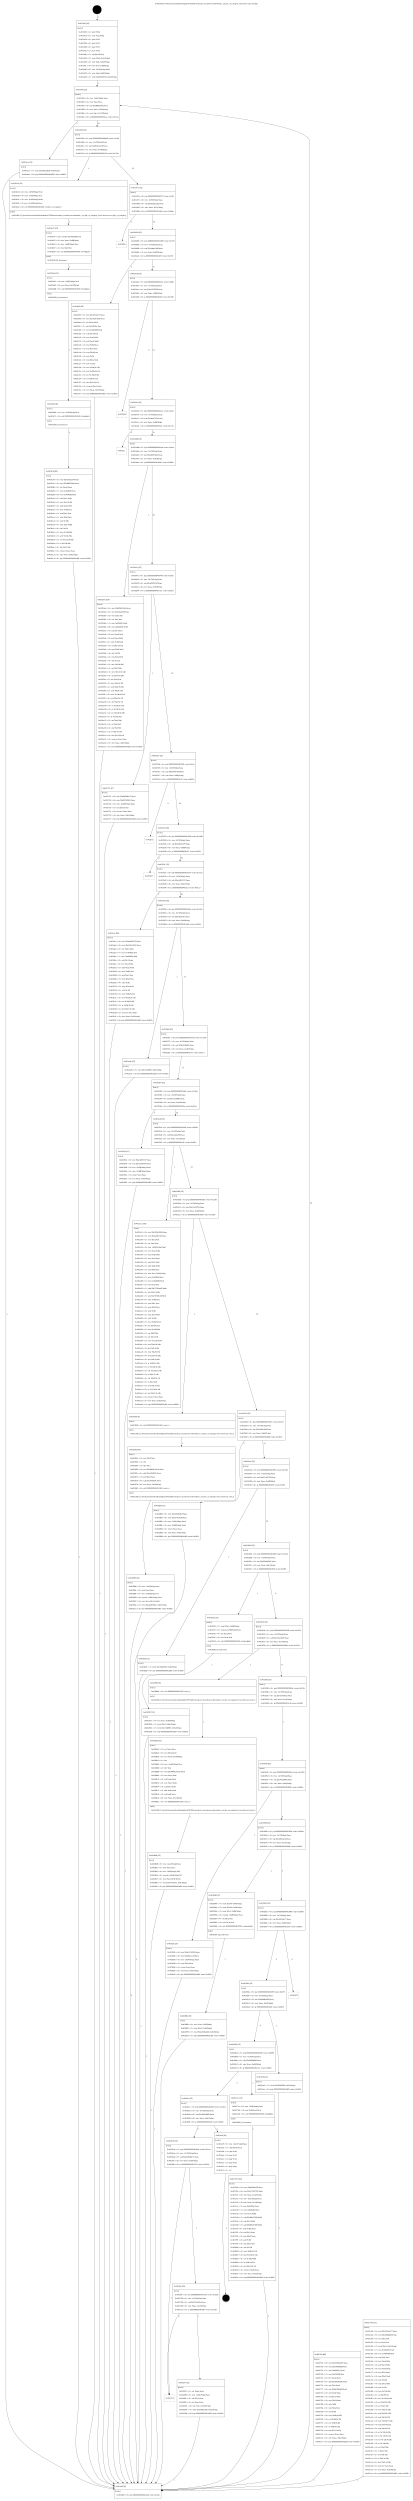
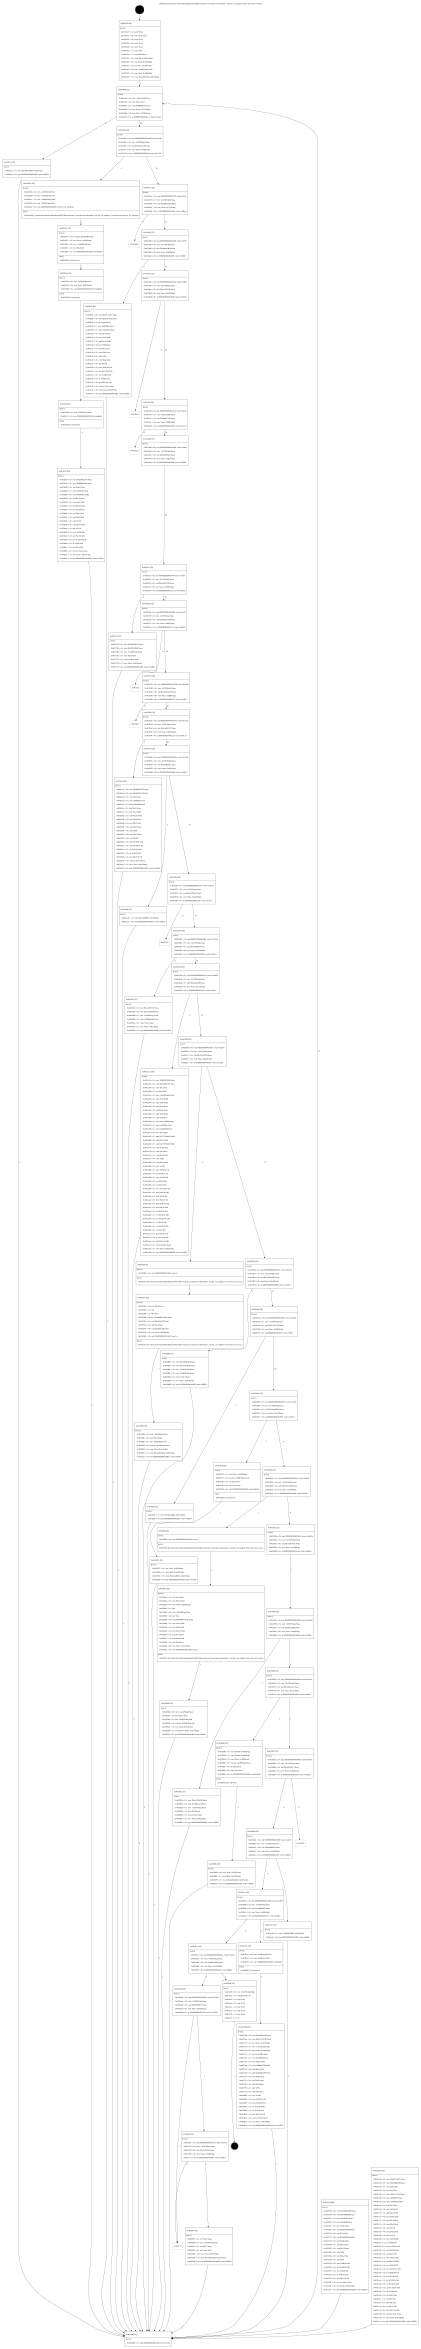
(120, 673) -> none
none -> (165, 942)
